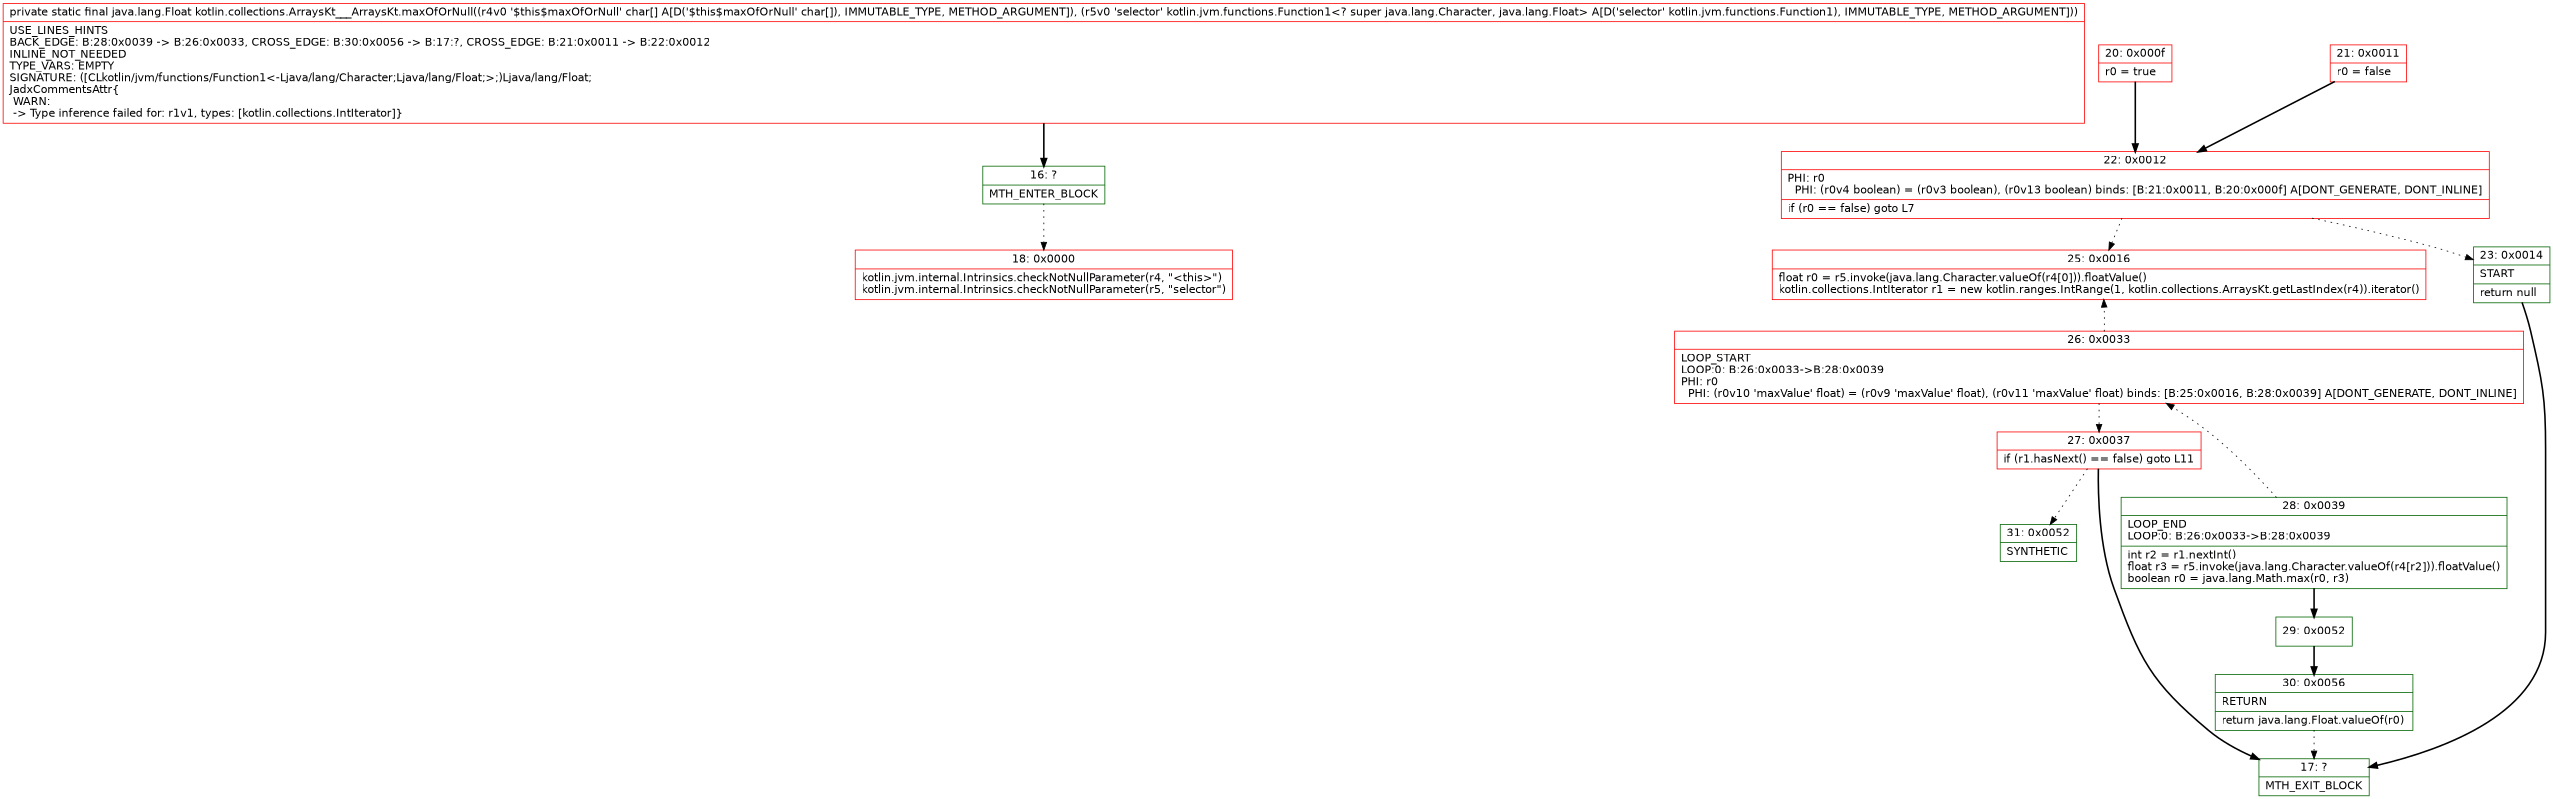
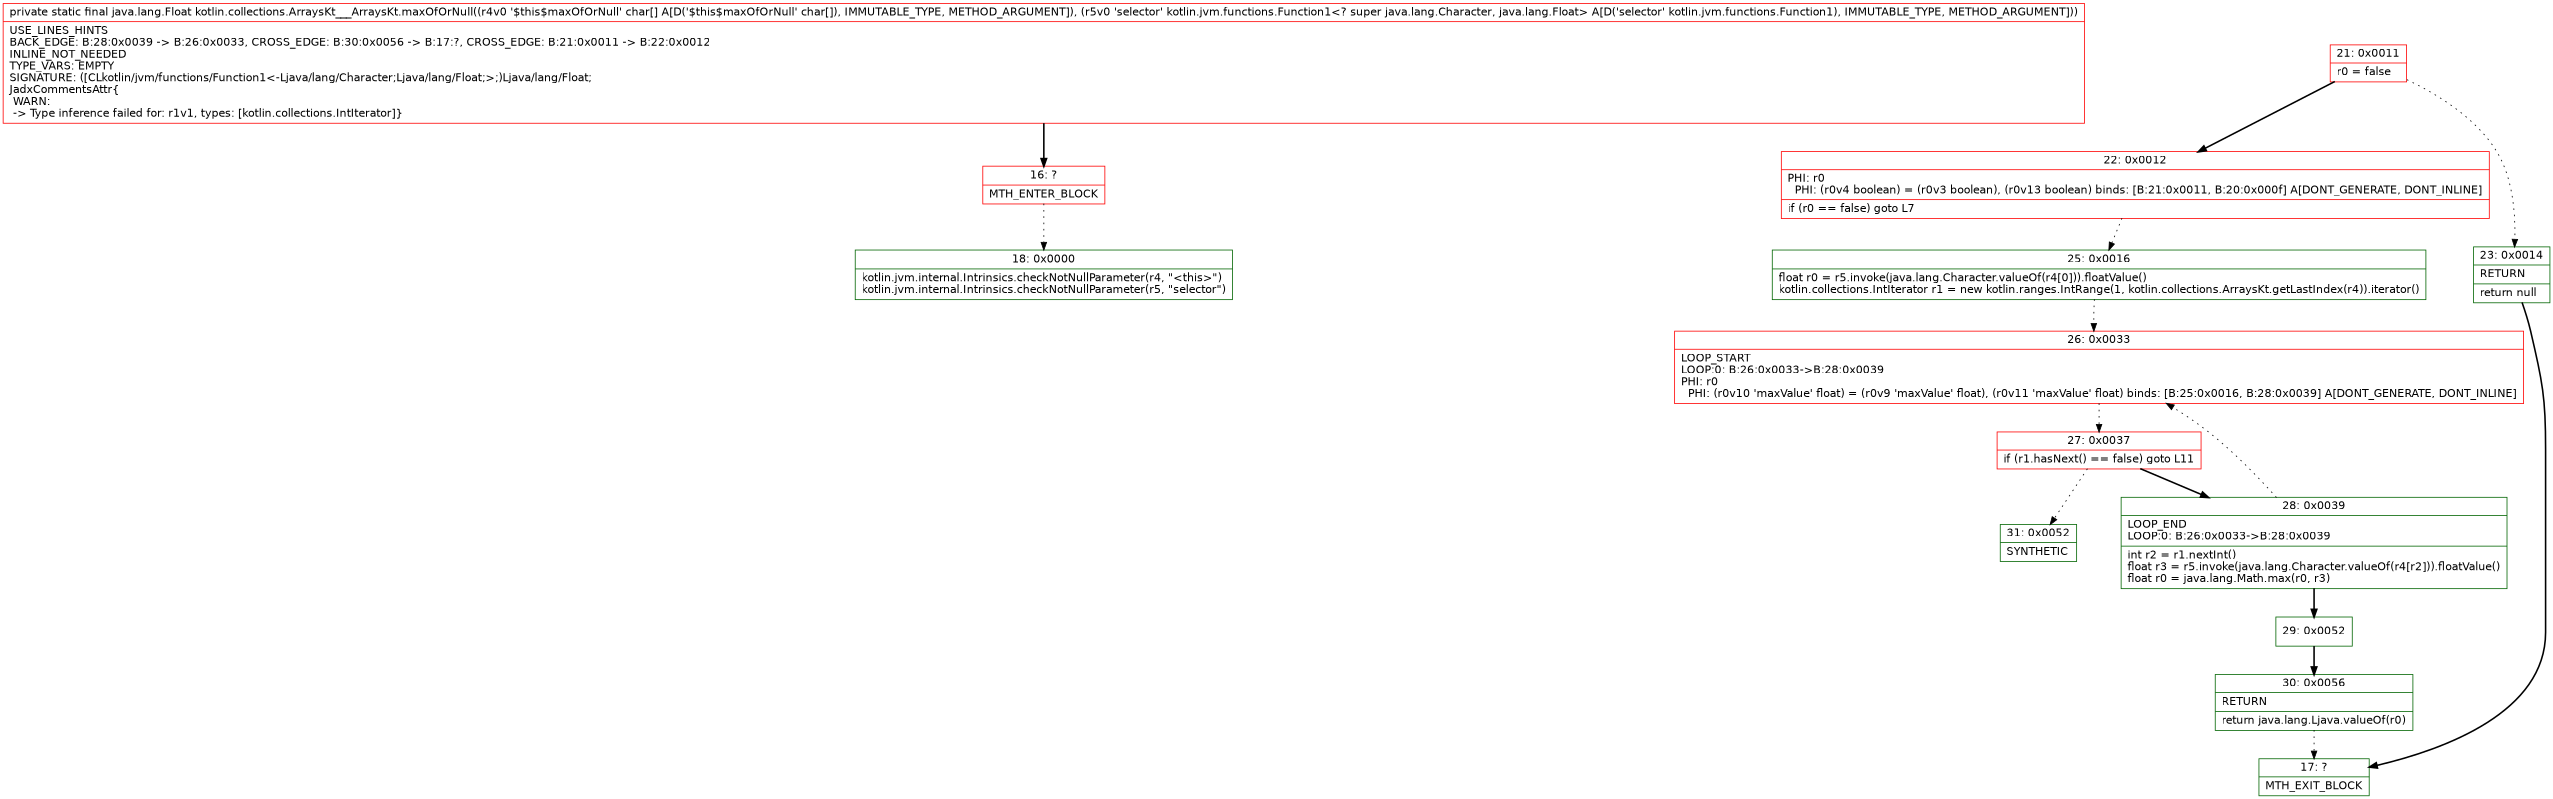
(2135, 63) -> none
(1044, 185) -> (1044, 185)
(2389, 236) -> (2489, 141)
(2497, 274) -> (2503, 274)
(1044, 275) -> (1044, 275)
(2099, 275) -> (2099, 275)
(2104, 319) -> (2094, 311)
(2238, 579) -> (2229, 579)
(2133, 636) -> (2171, 482)
(2313, 721) -> (2314, 721)
